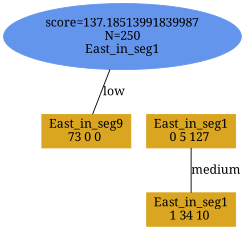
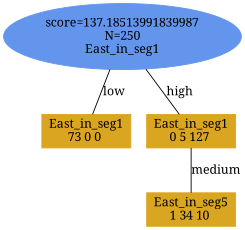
none -> (163, 92)
(86, 131) -> (86, 131)
(191, 210) -> (191, 210)
